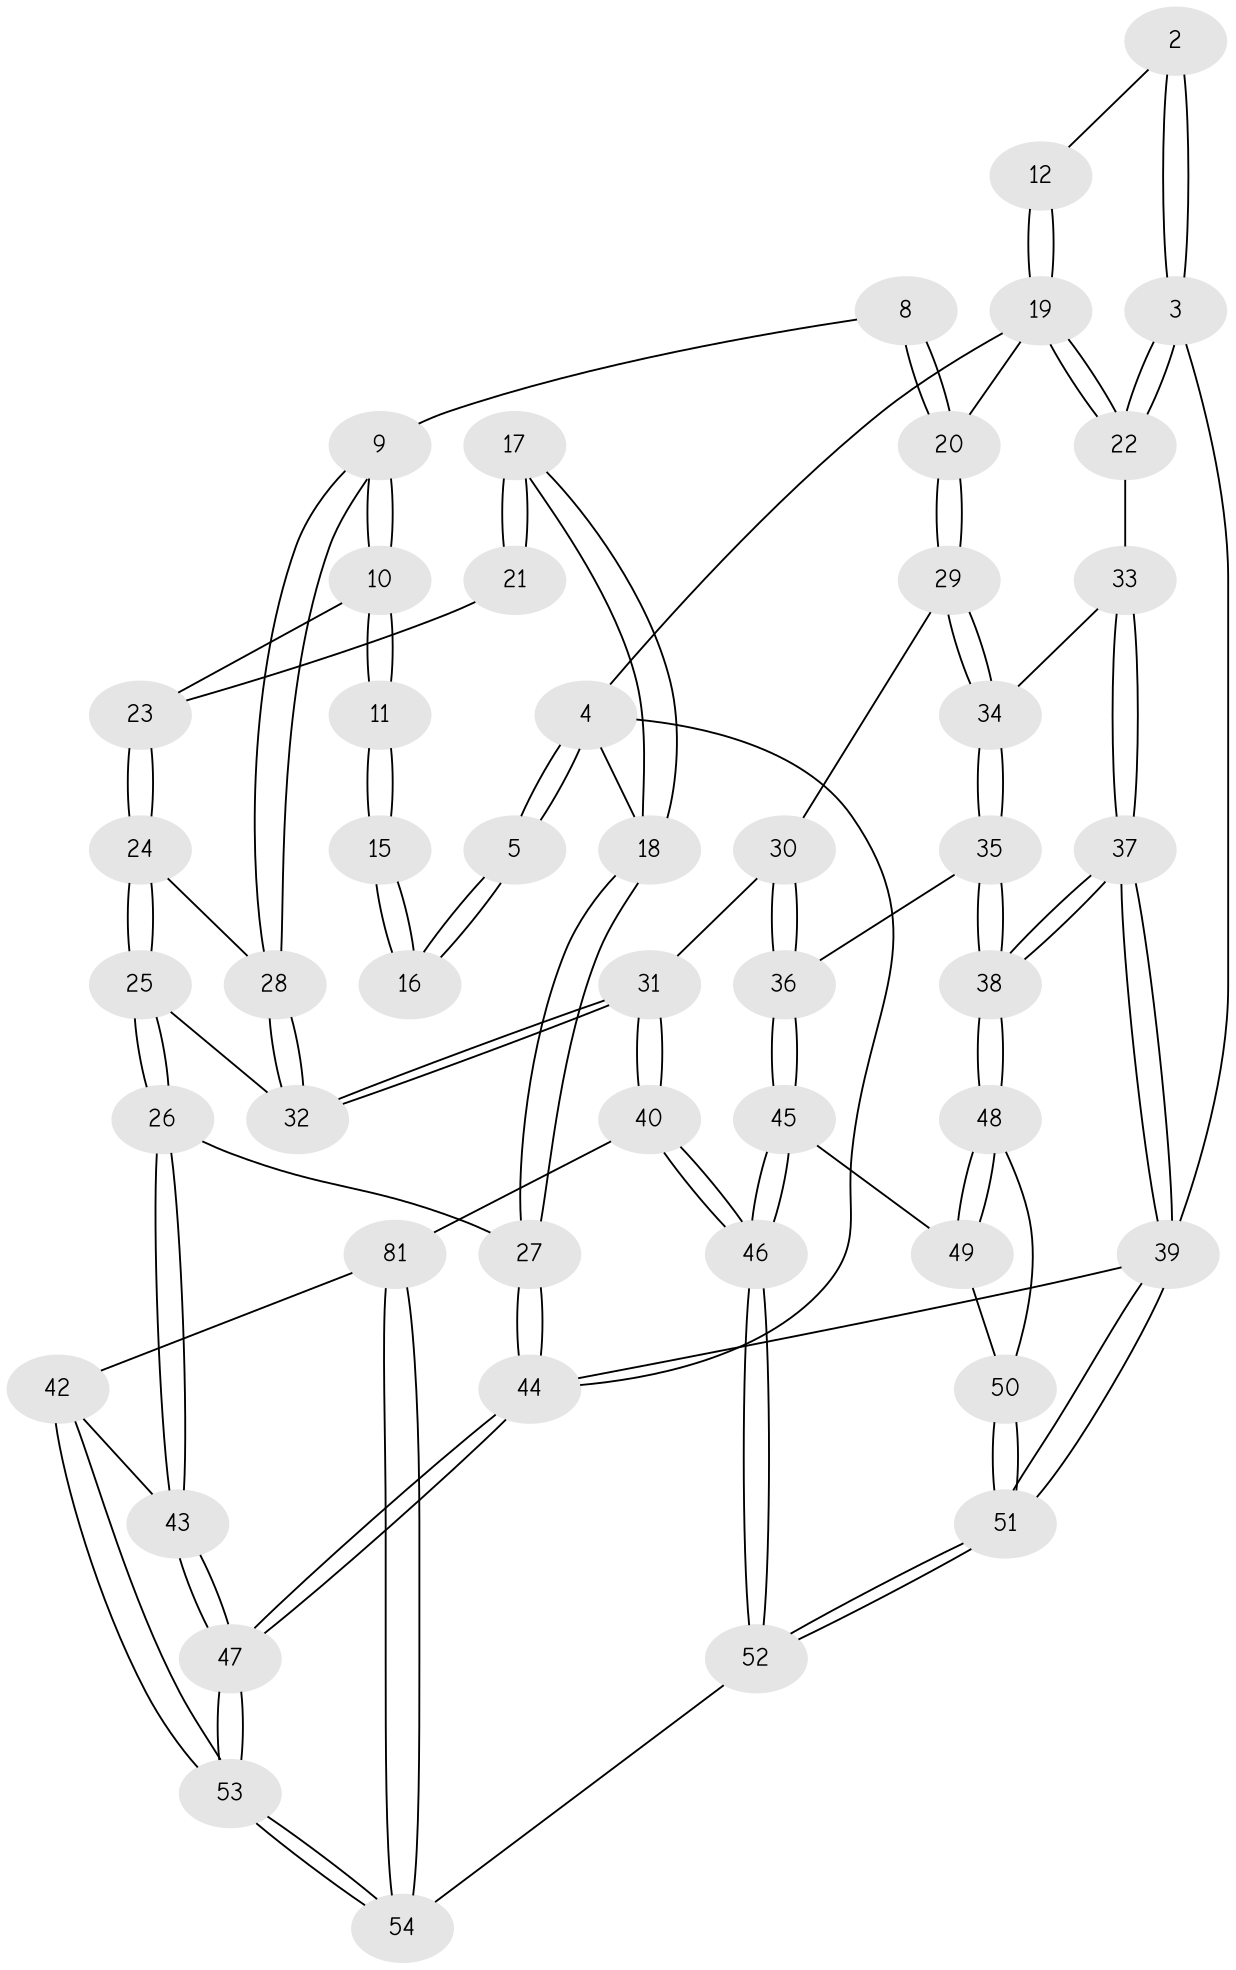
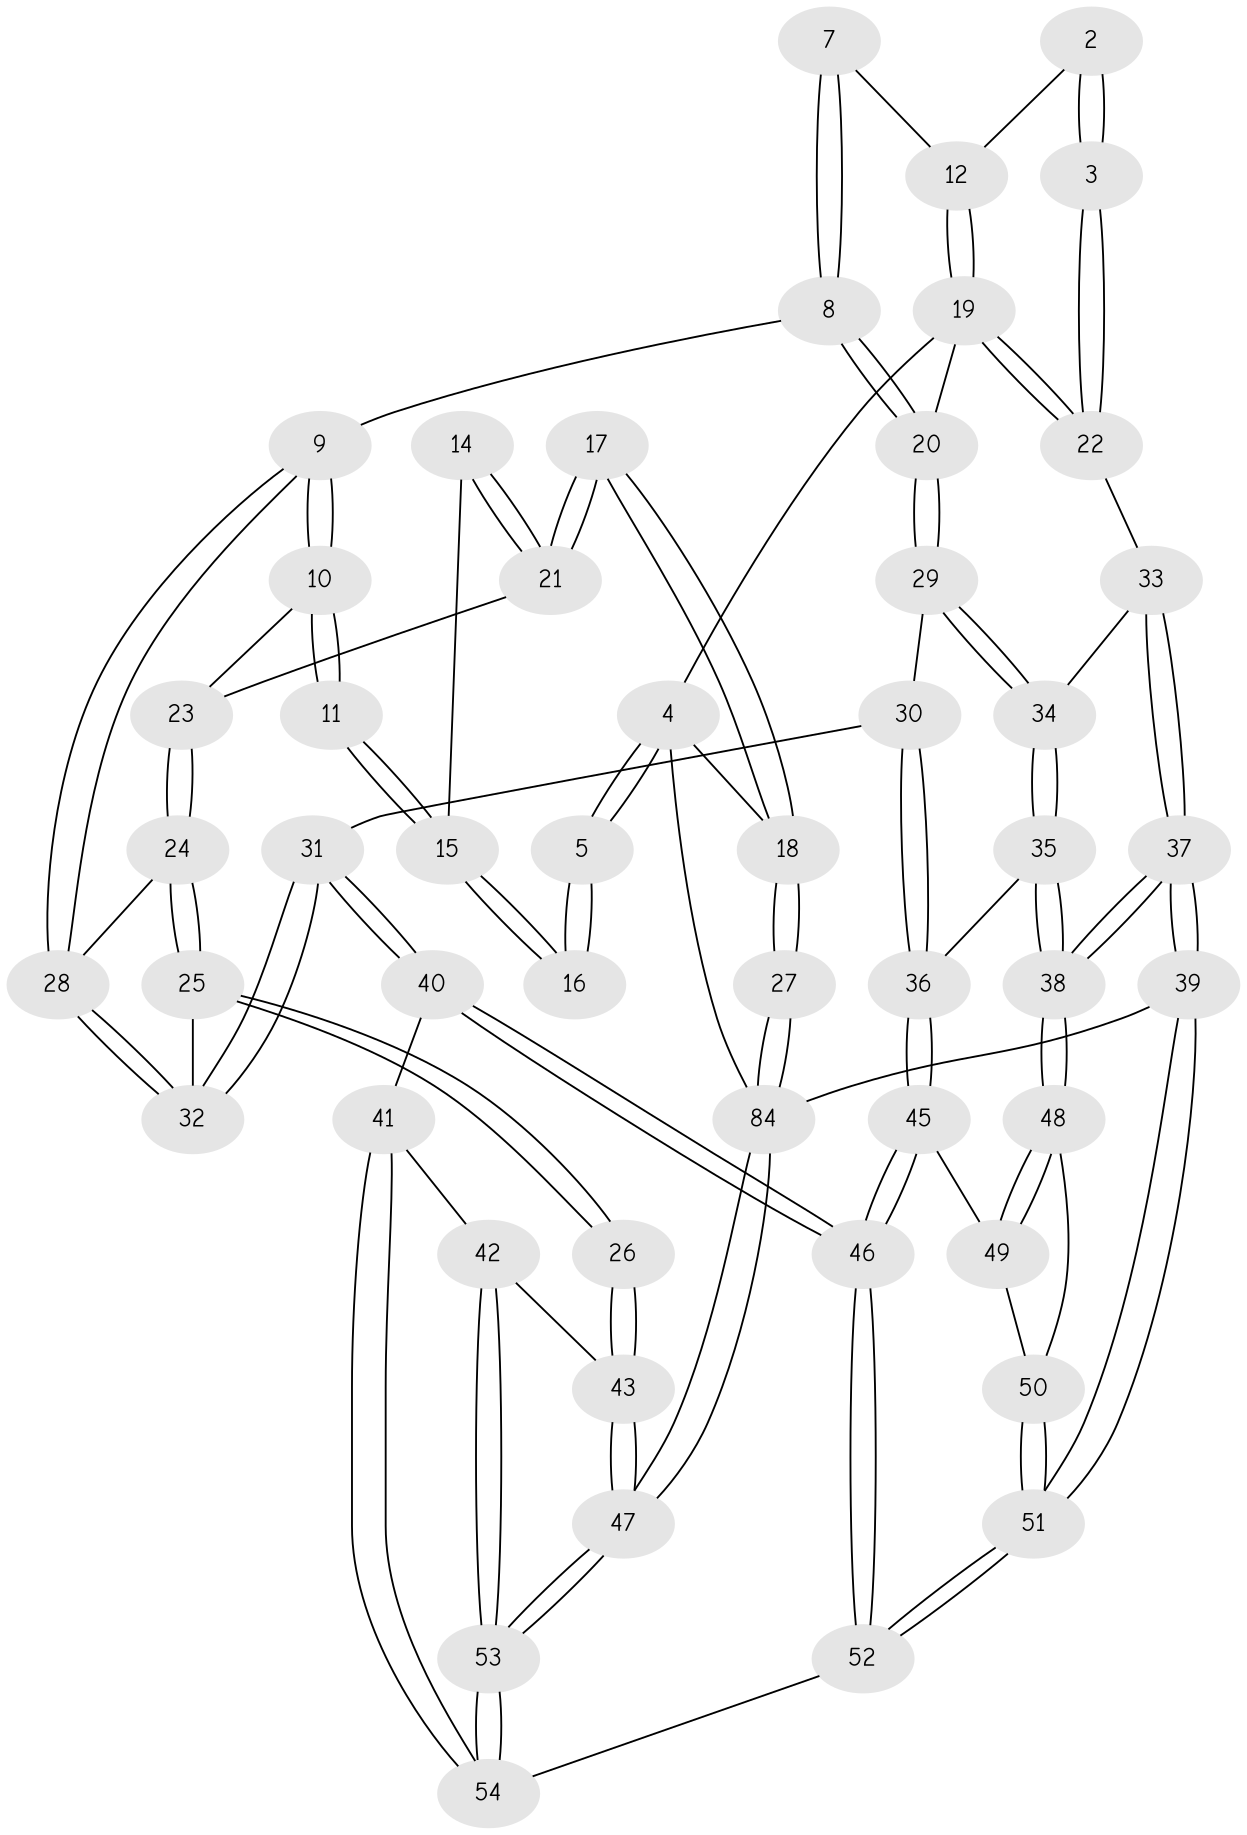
none -> (829, 41)
none -> (462, 446)
(1228, 783) -> none
(346, 1187) -> none
(395, 1254) -> (384, 1120)
(530, 1389) -> (764, 1120)
